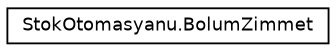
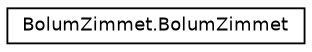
(168, 26) -> (156, 26)
